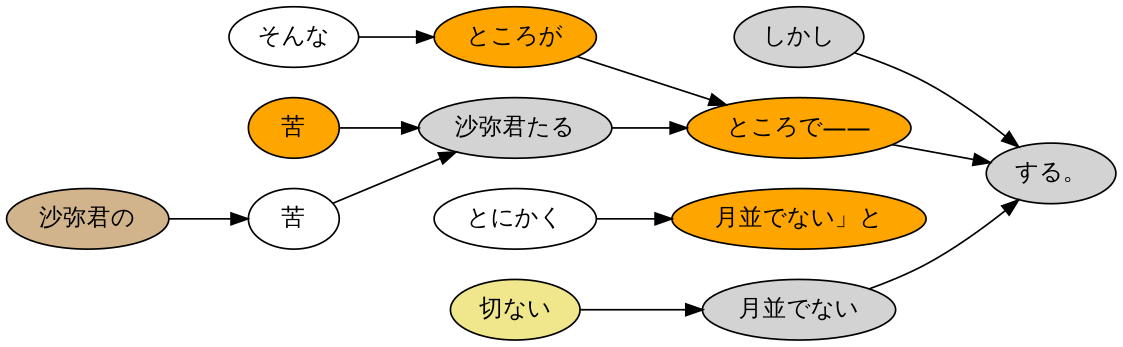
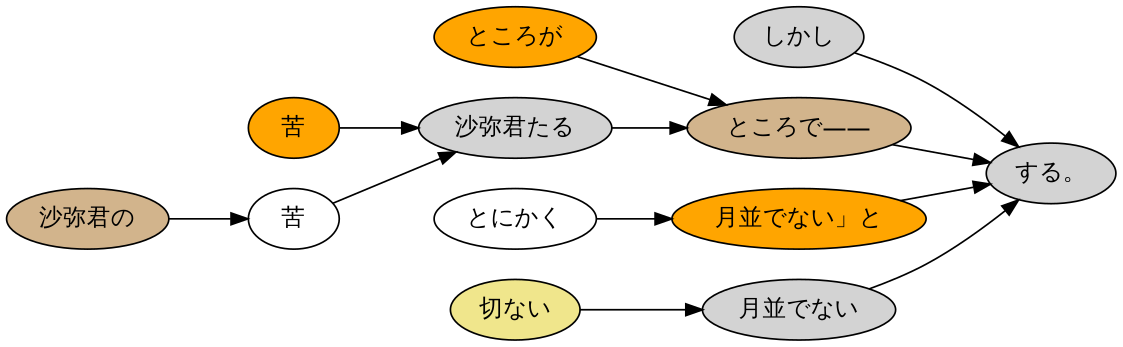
(294, 37) -> none
(799, 128) -> (799, 128)
none -> (937, 194)
